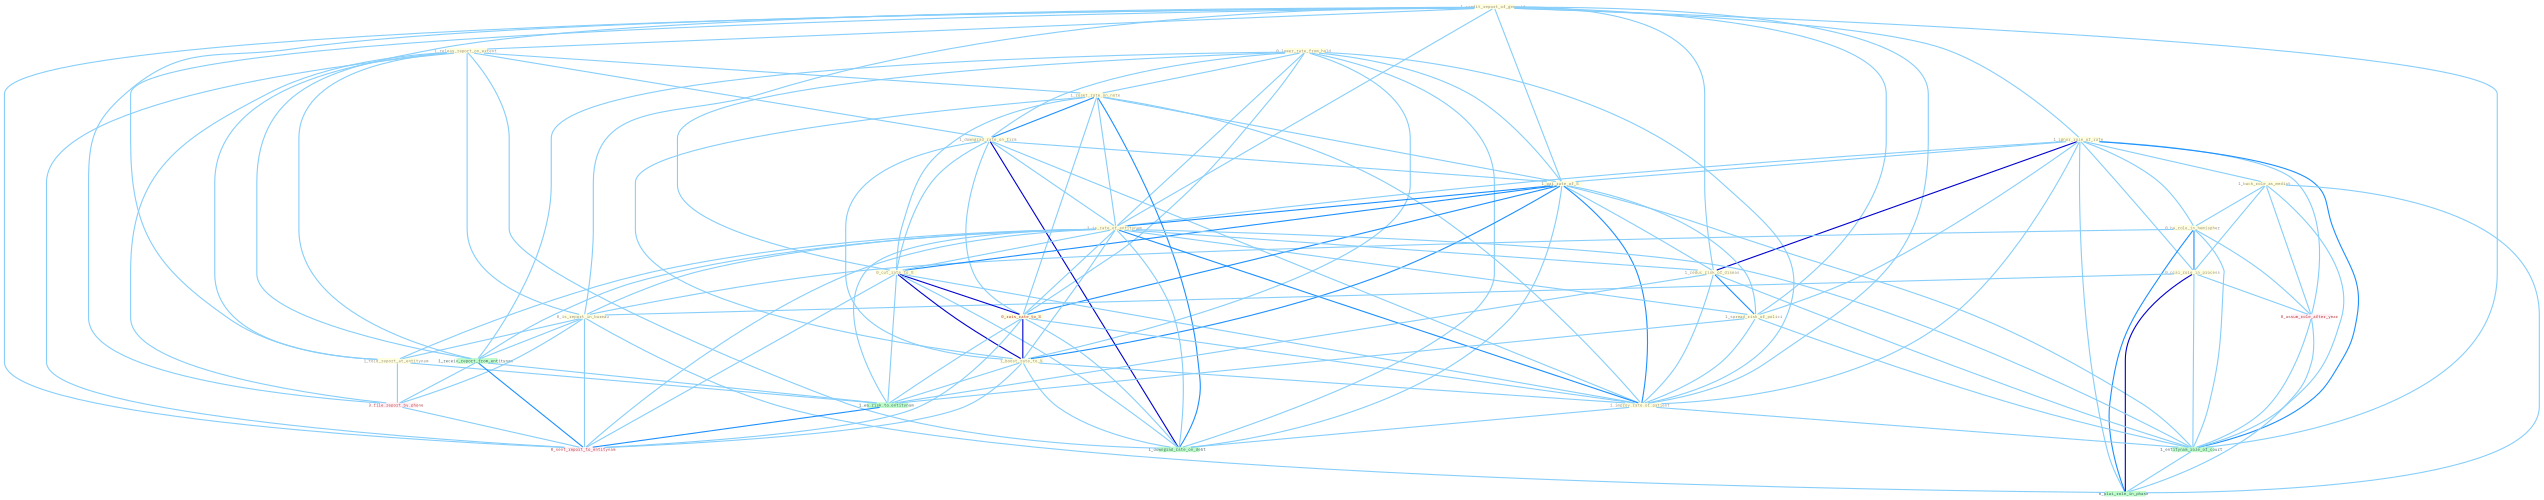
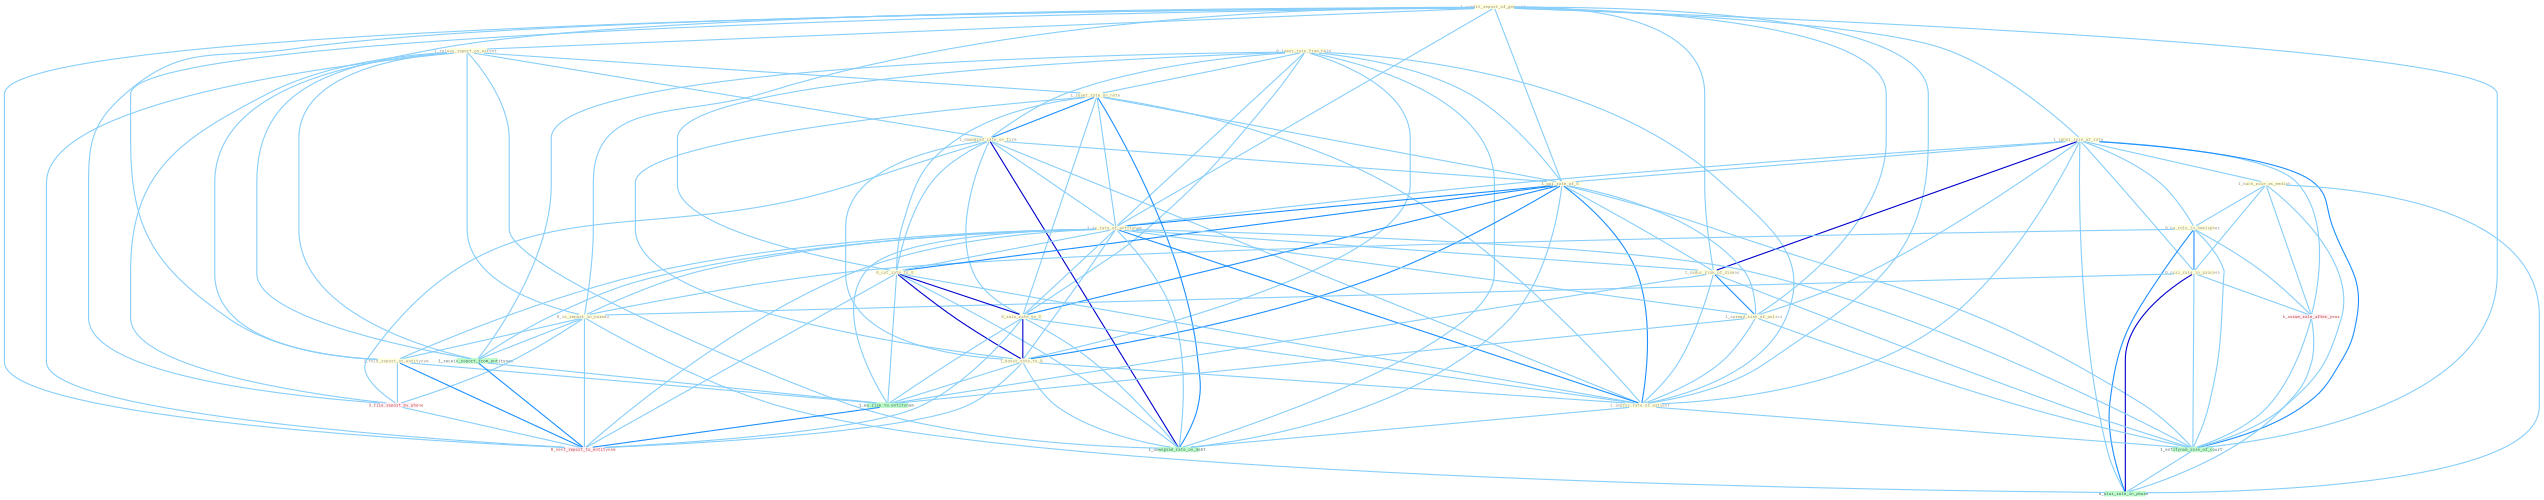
(1023, 317) -> (1023, 317)
(2311, 317) -> (2311, 317)
(437, 383) -> (648, 220)
none -> (491, 405)
